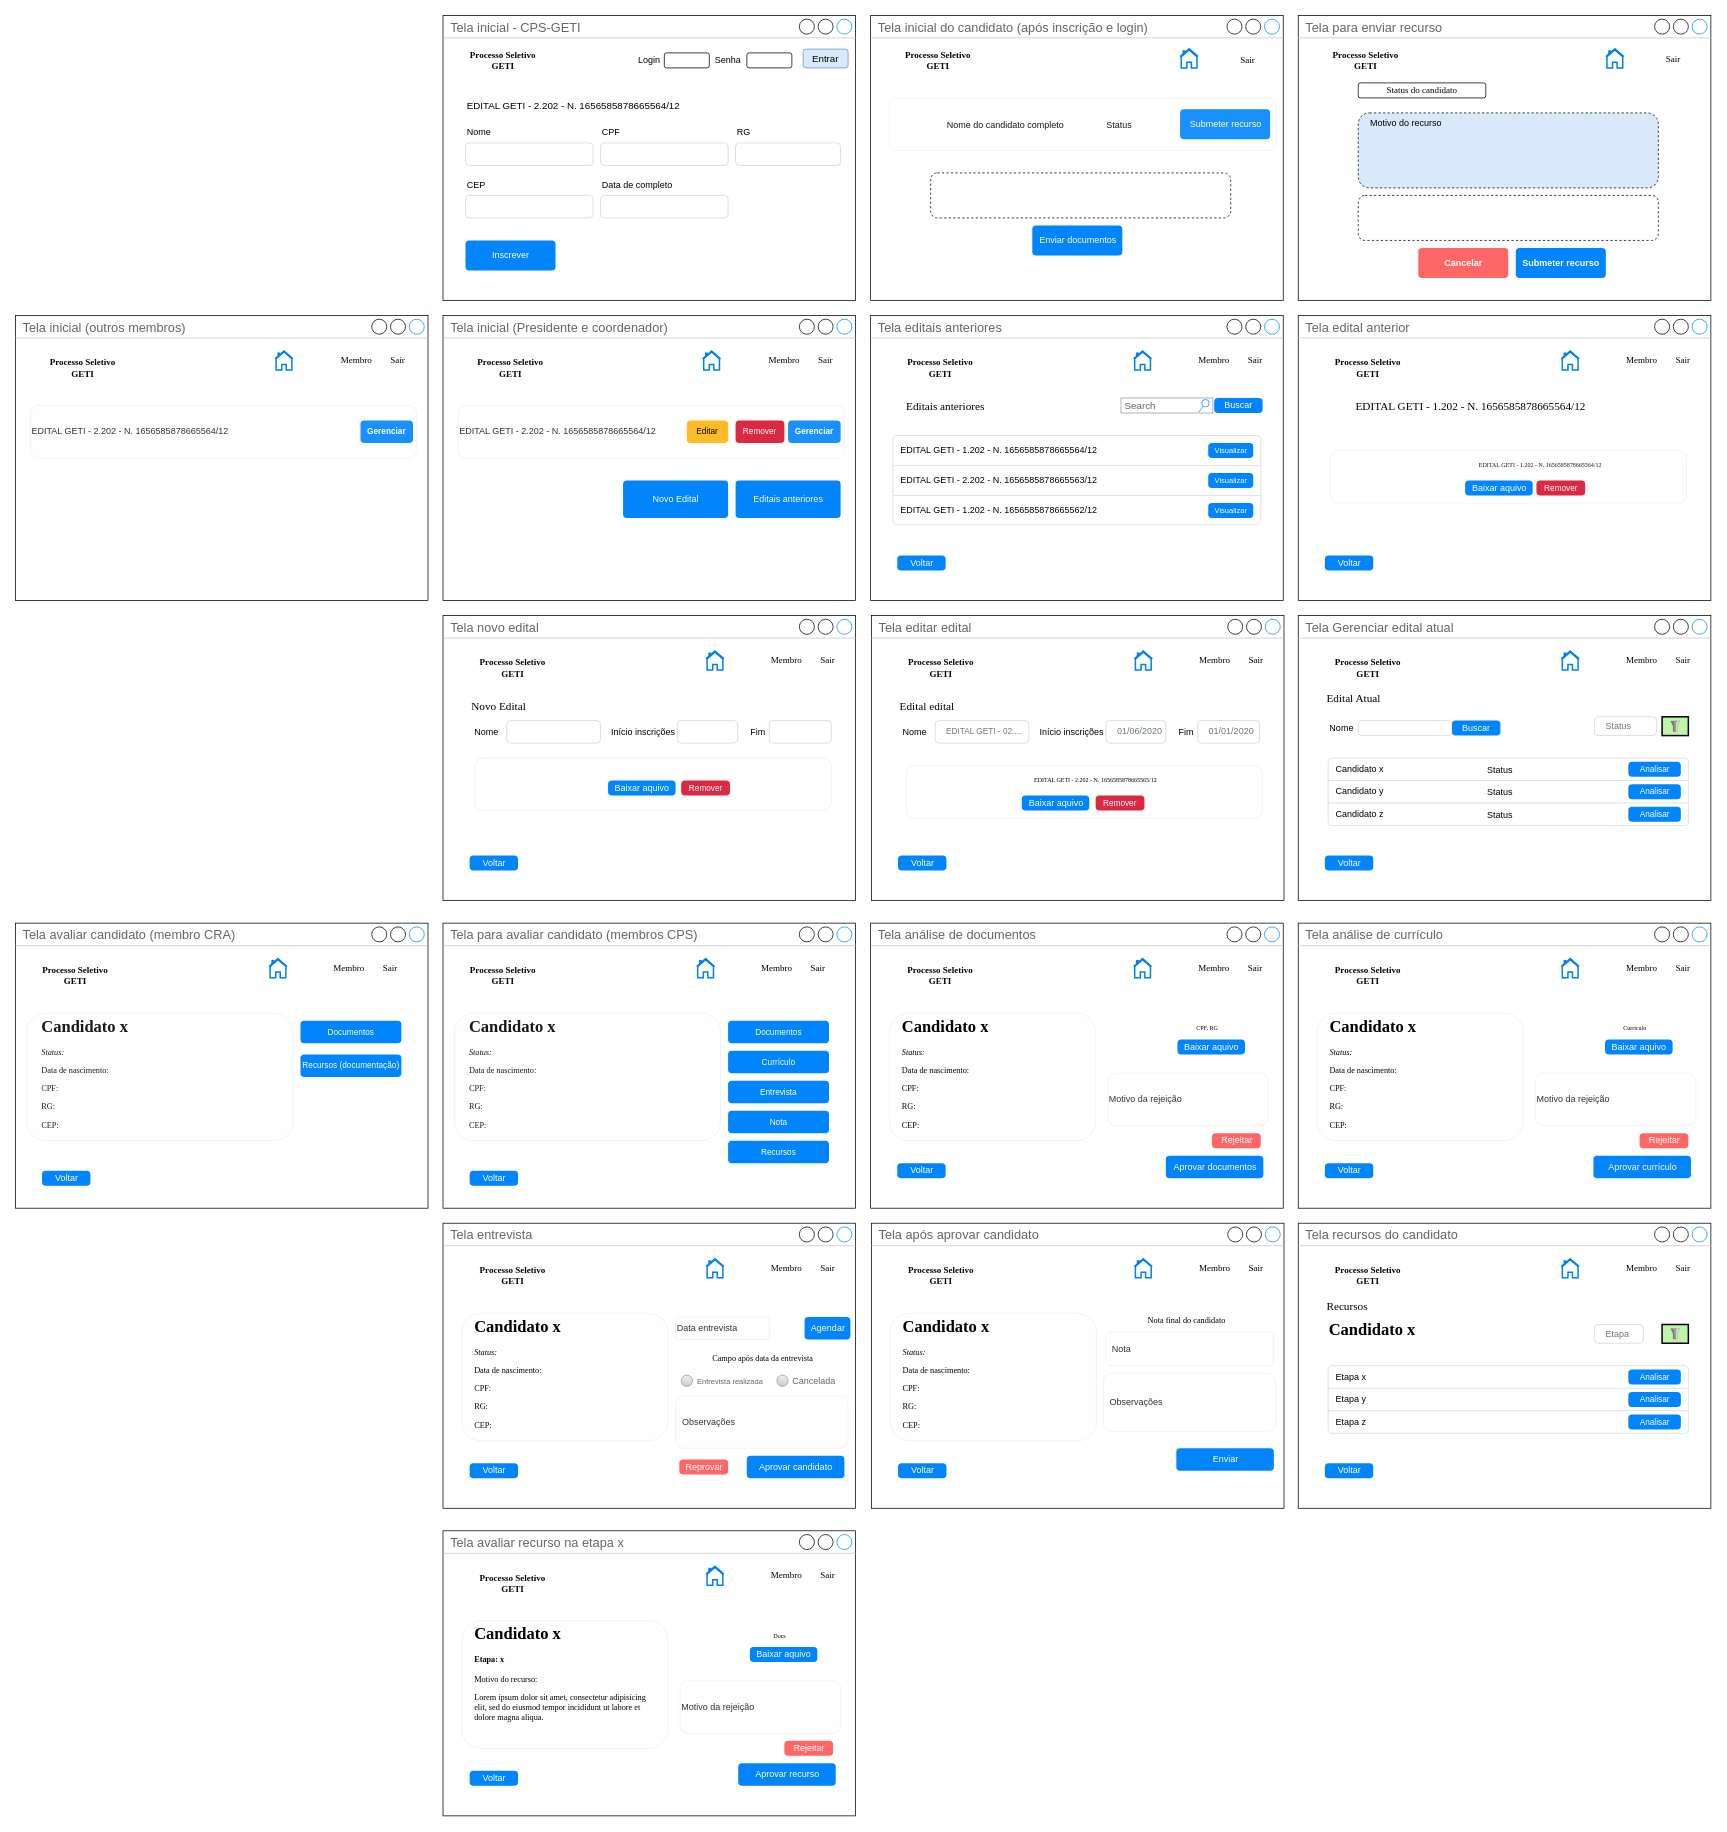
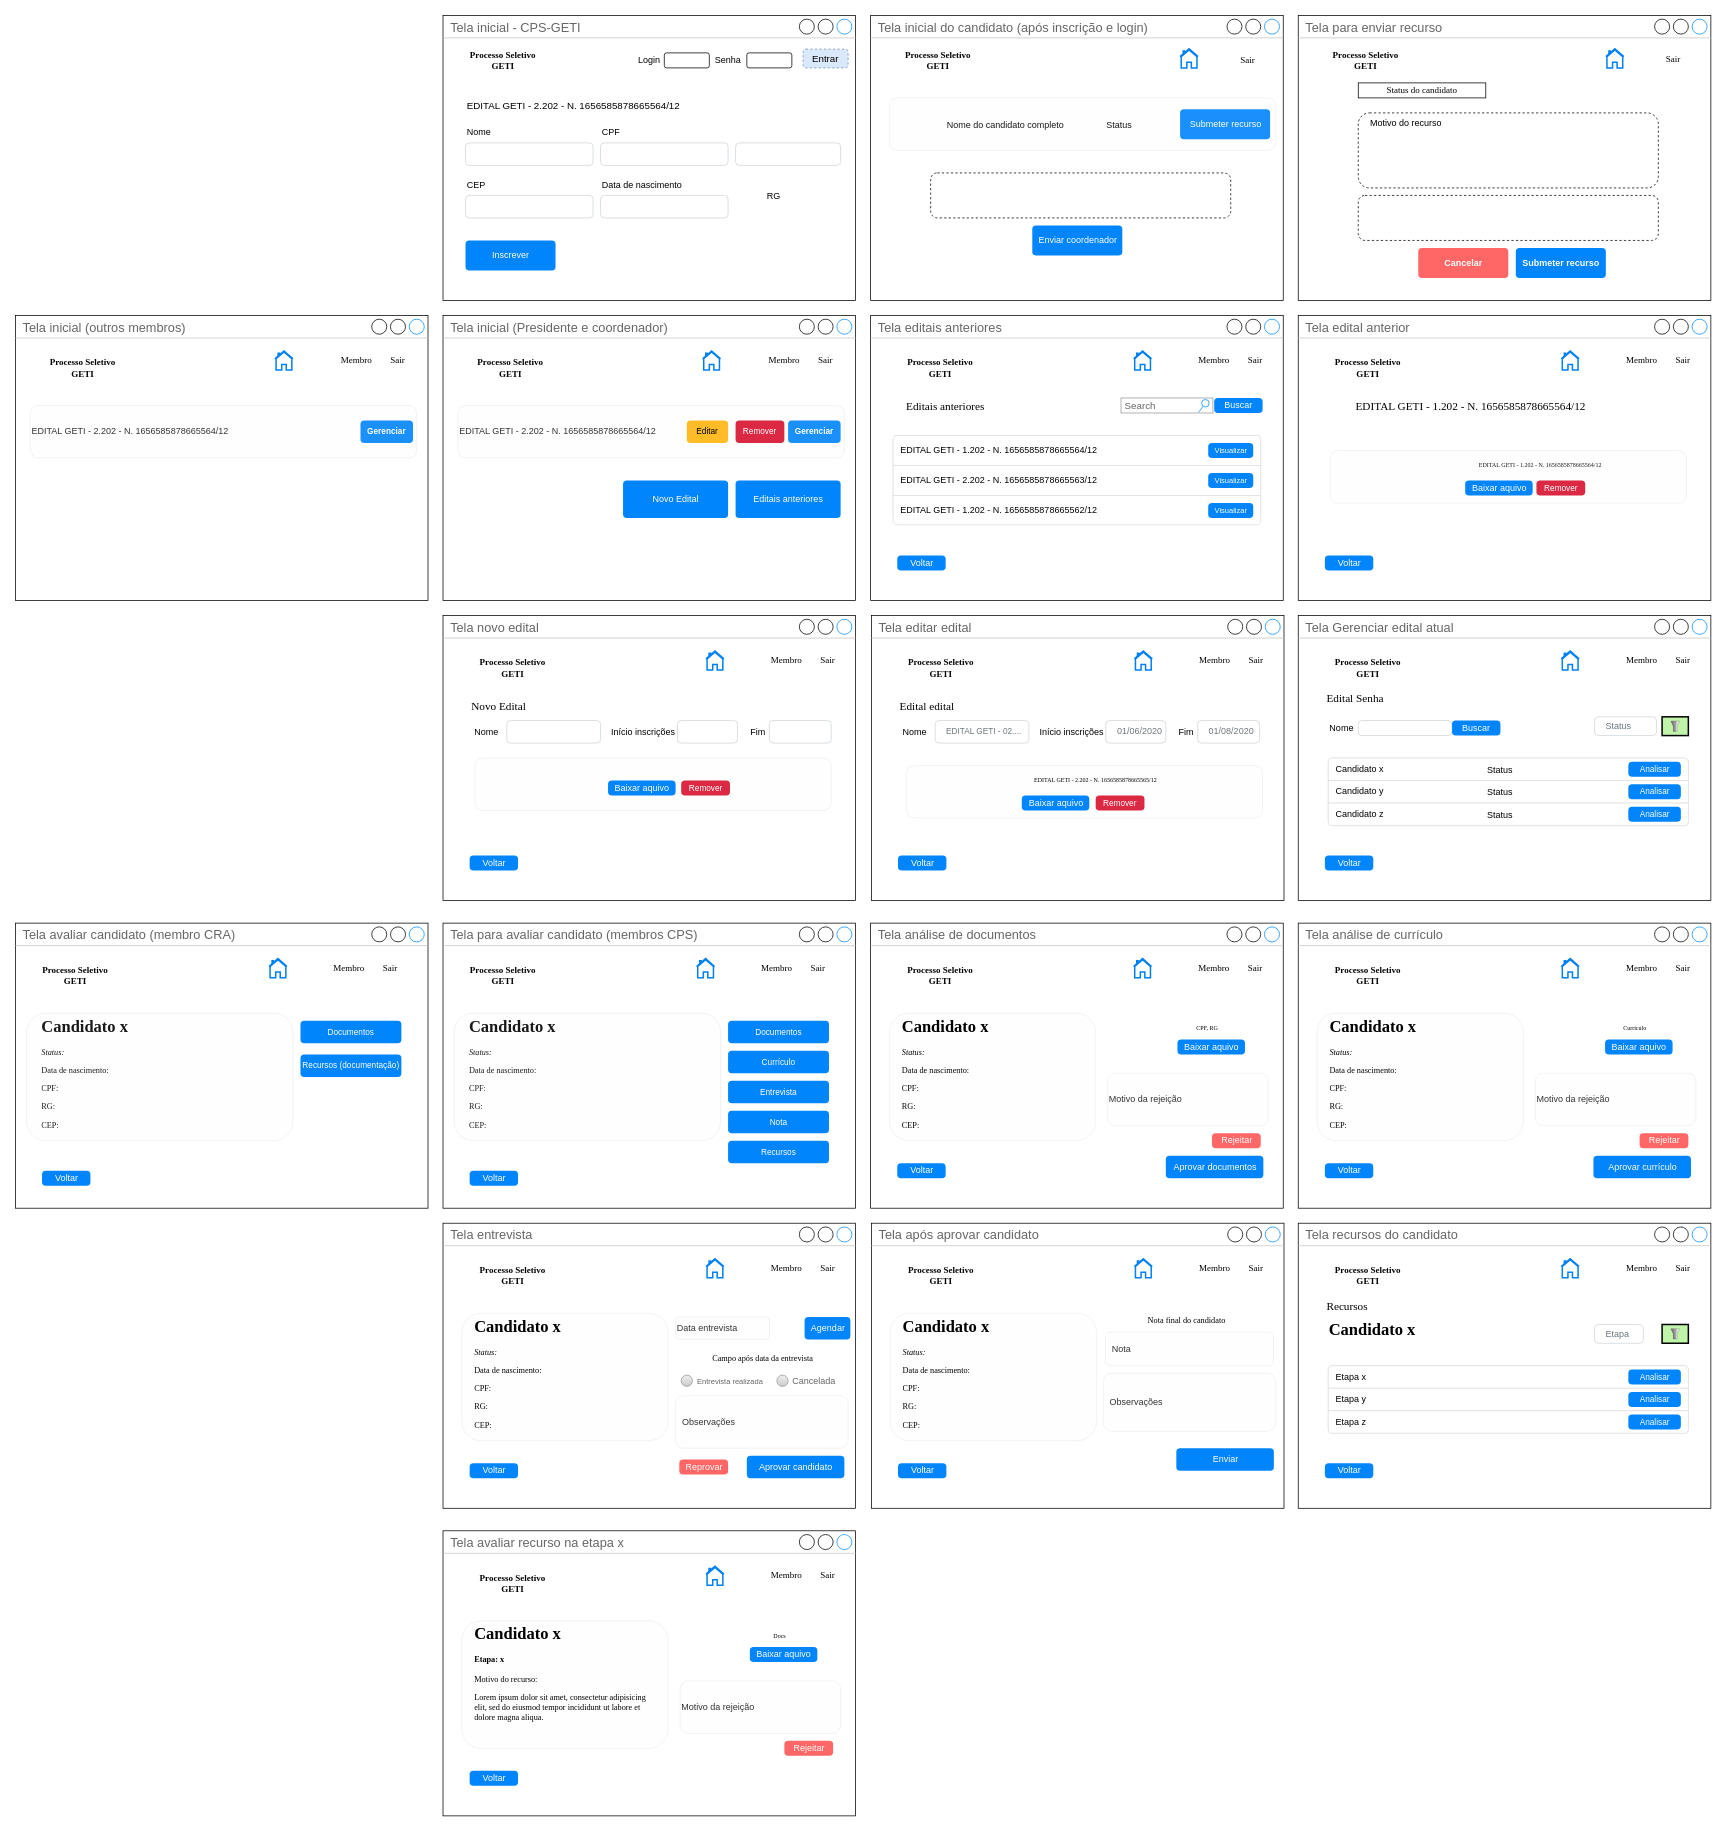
(825, 59) -> (825, 59)
(1422, 90) -> (1422, 90)
(773, 132) -> (803, 195)
(1508, 150) -> (1508, 150)
(638, 185) -> (643, 185)
(1078, 240) -> (1078, 240)
(1358, 698) -> (1360, 698)
(1234, 732) -> (1234, 732)
(787, 1774) -> none
